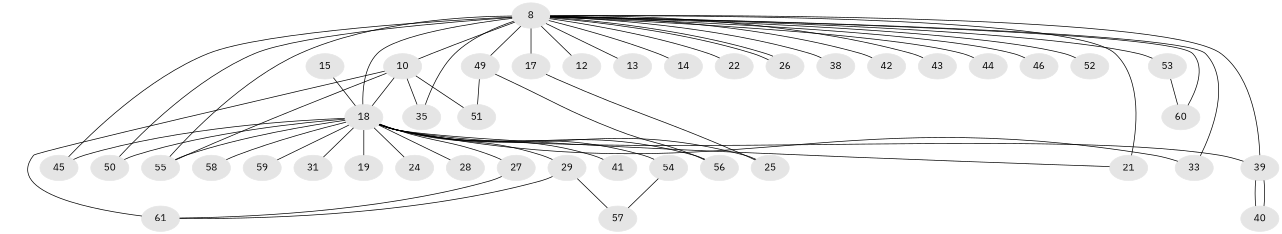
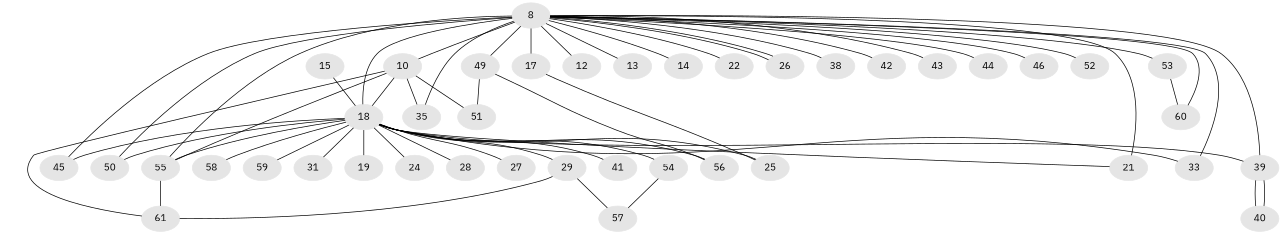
(342, 208) -> (161, 193)
